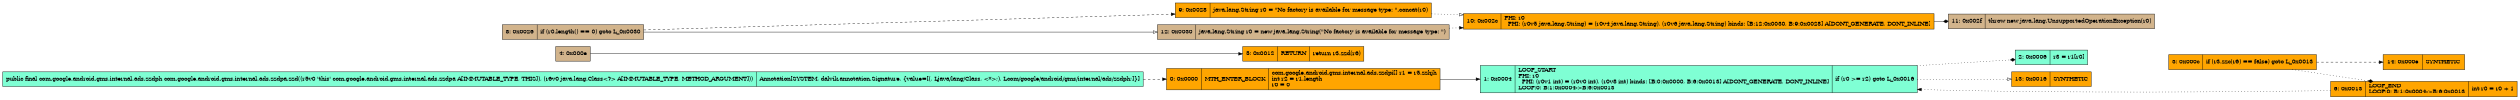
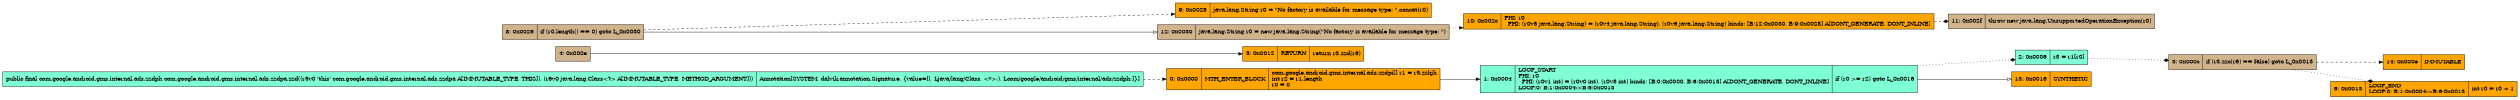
(1445, 14) -> none
(1939, 21) -> (1939, 21)
none -> (2126, 59)
(2243, 62) -> (2243, 62)
(2443, 62) -> (2443, 62)
(1962, 79) -> (1962, 79)
(2126, 92) -> none
